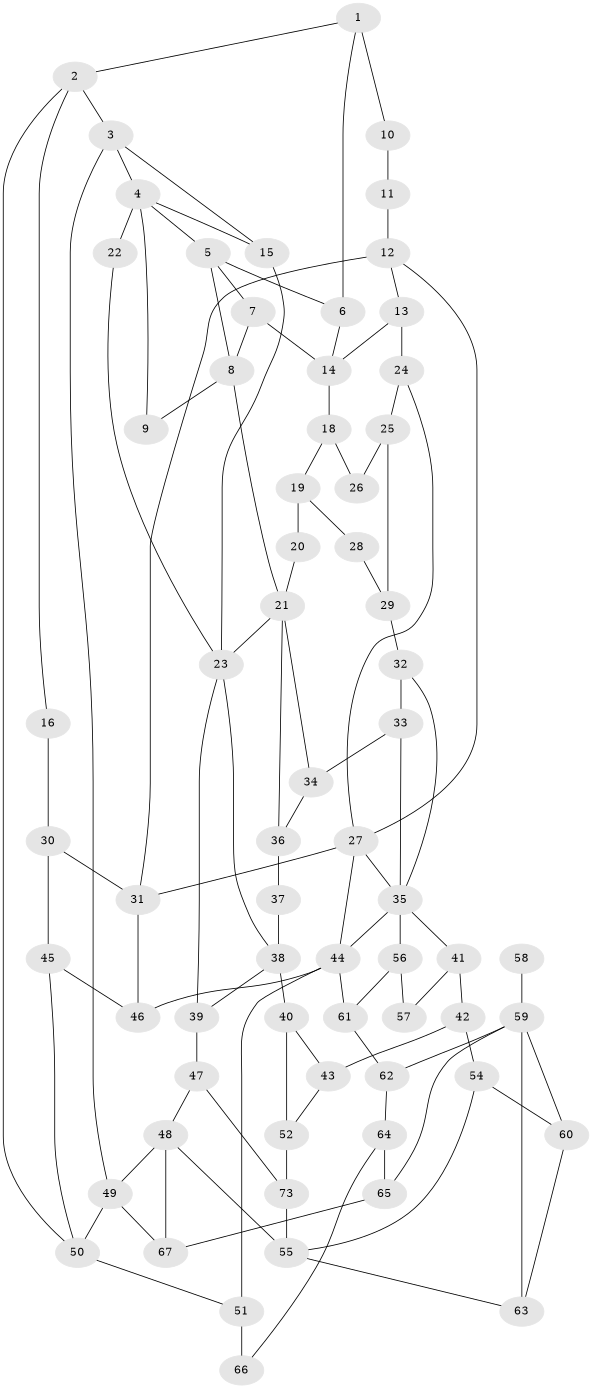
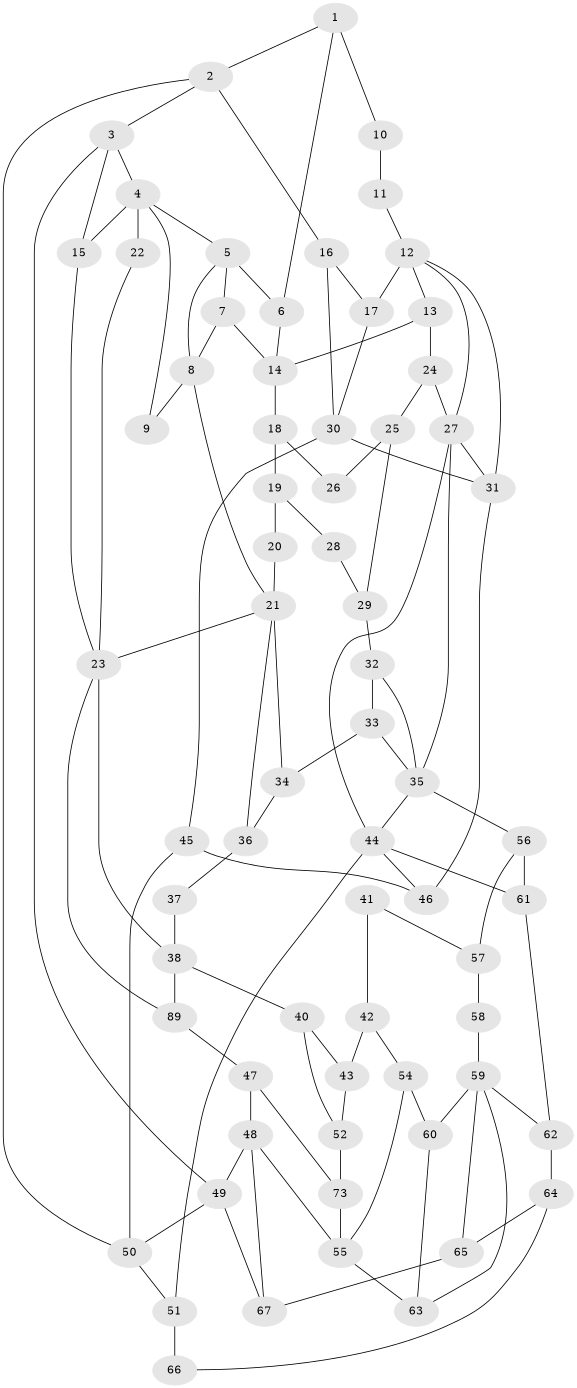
none -> (372, 312)
(429, 929) -> none
none -> (479, 988)
(197, 1018) -> (175, 1018)
